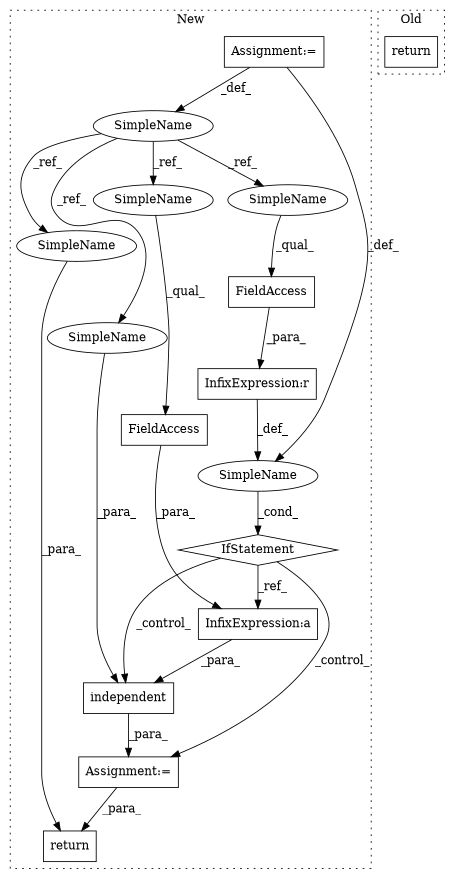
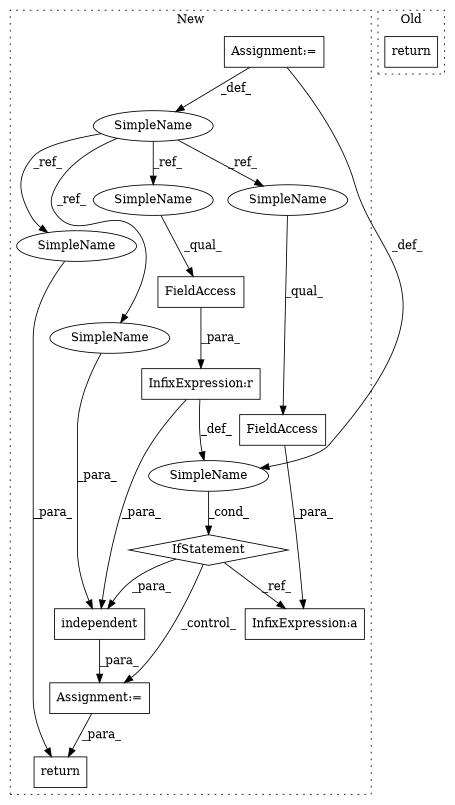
(163, 624) -> (152, 587)
(197, 659) -> (128, 492)
